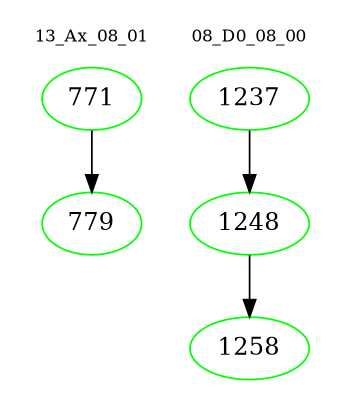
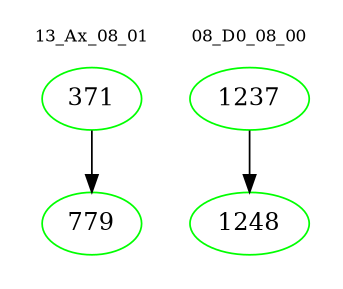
(92, 99) -> (92, 99)
(250, 348) -> none
